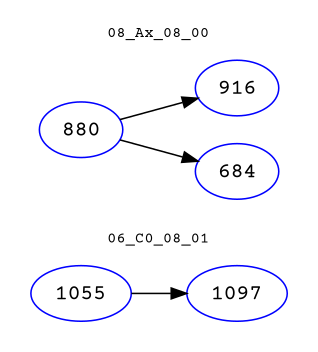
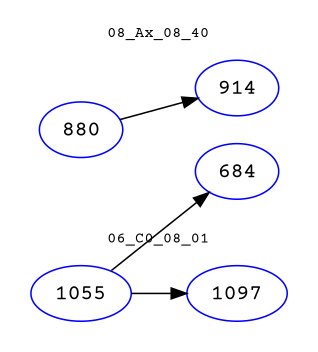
(159, 33) -> (159, 33)
(237, 88) -> (237, 88)
(151, 148) -> (154, 236)
